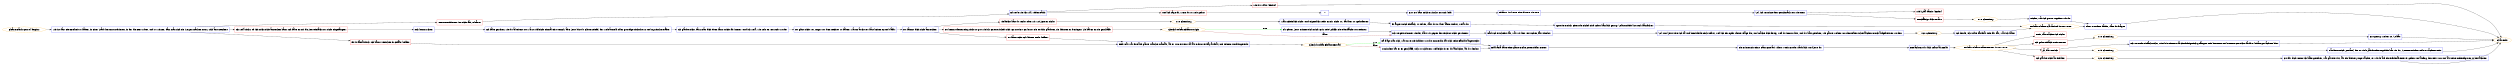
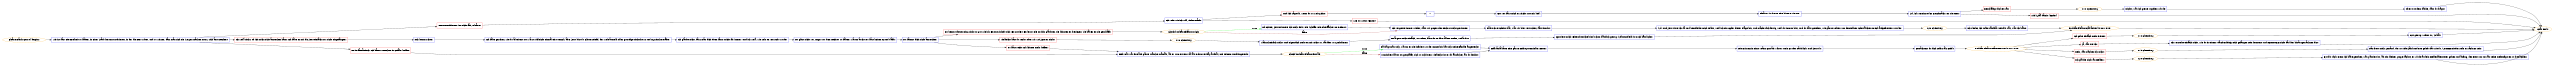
none -> (2300, 16)
(2081, 26) -> (2326, 29)
(2076, 50) -> (2119, 51)
